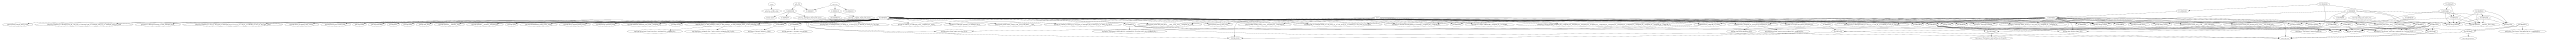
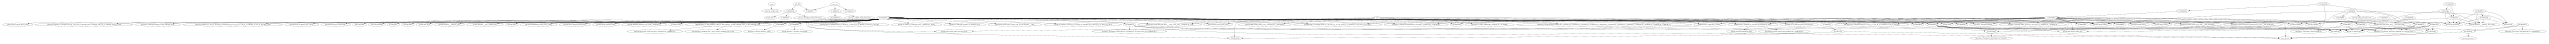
none -> (2384, 18)
(485, 25) -> (485, 25)
(2332, 25) -> none
